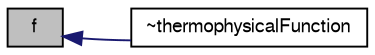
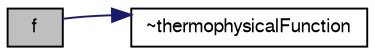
(106, 40) -> (87, 16)
